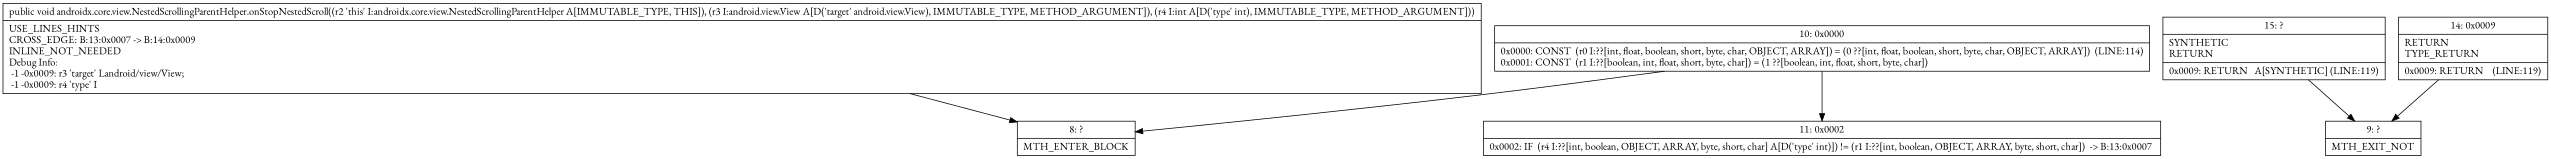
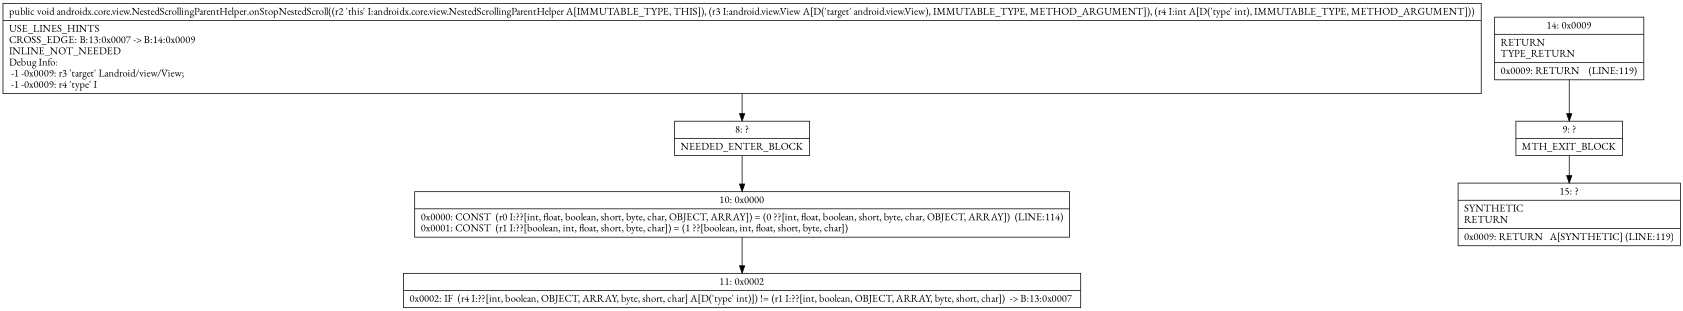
(2329, 98) -> (1569, 166)
(1404, 104) -> (742, 170)
(1076, 147) -> (742, 147)
(2373, 147) -> (1569, 147)
